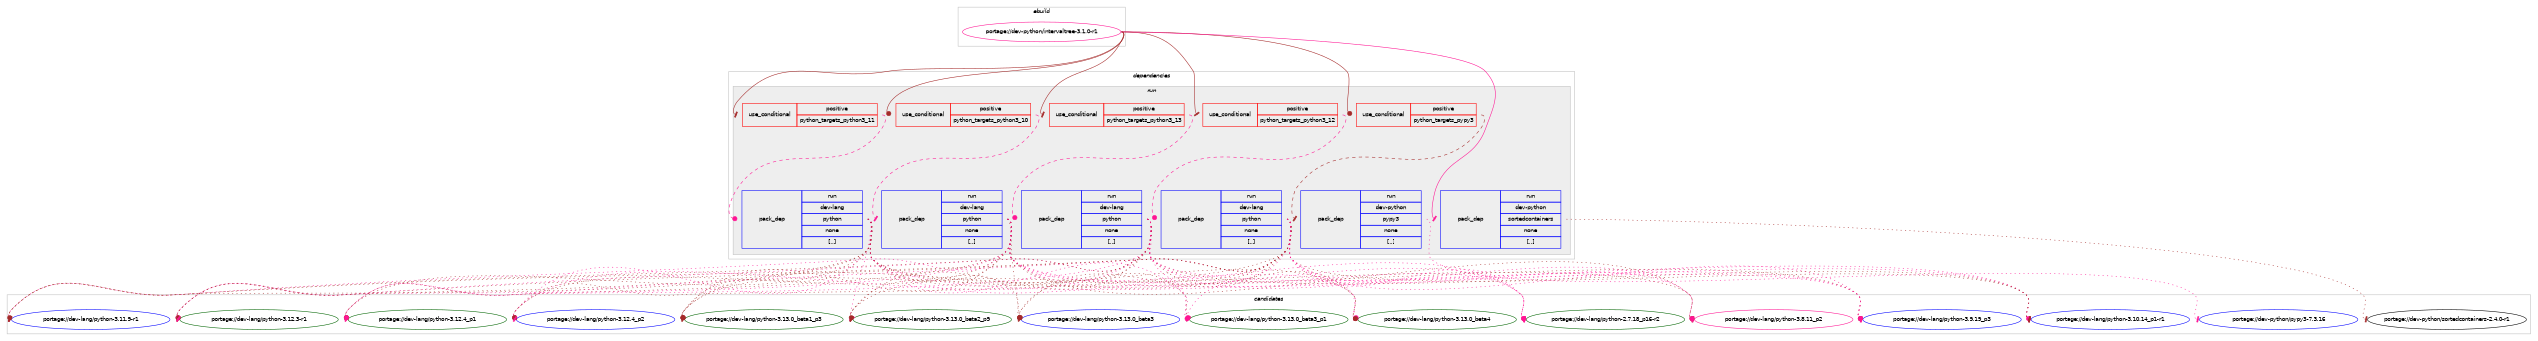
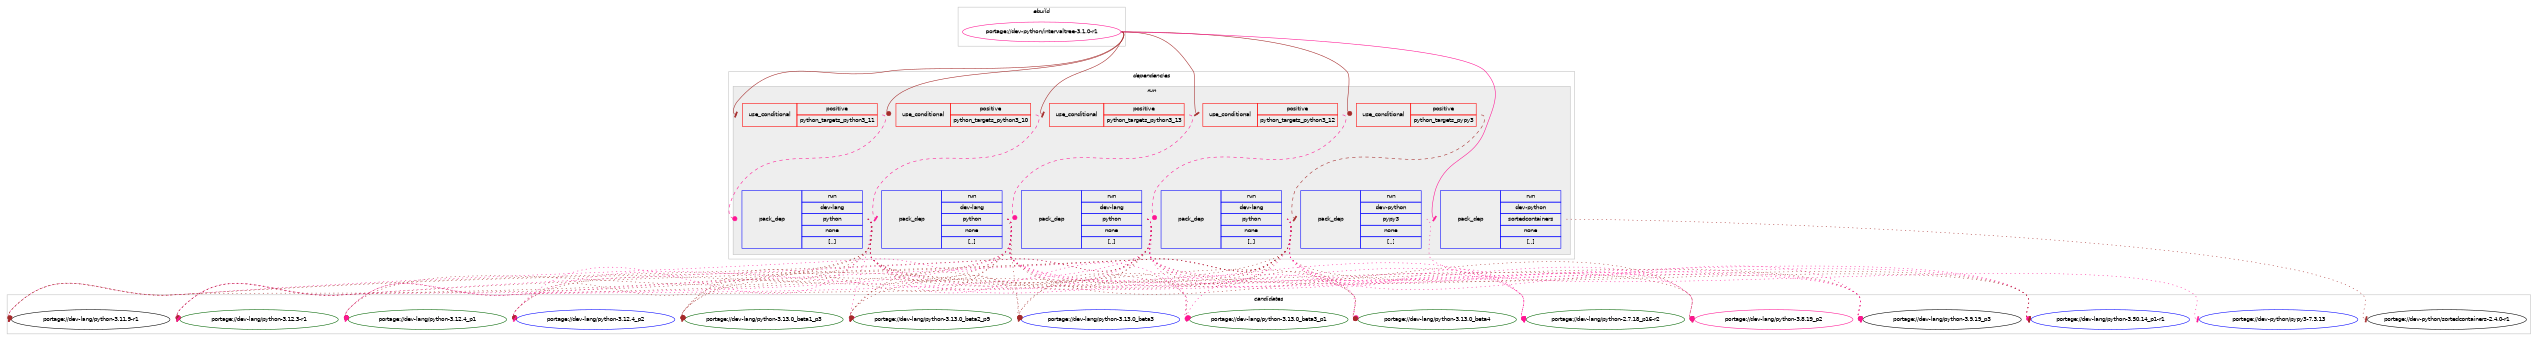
(91, 320) -> (91, 320)
(1774, 320) -> (1774, 320)
(1942, 320) -> (1942, 320)
(2110, 320) -> (2110, 320)
(2279, 320) -> (2279, 320)
